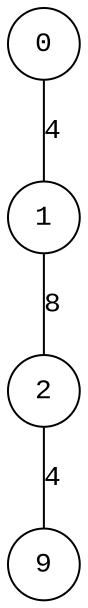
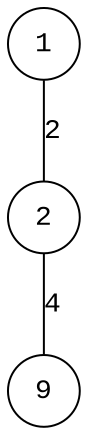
(44, 44) -> none
(53, 304) -> (53, 131)
